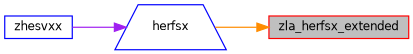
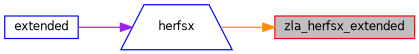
(39, 27) -> (41, 27)
